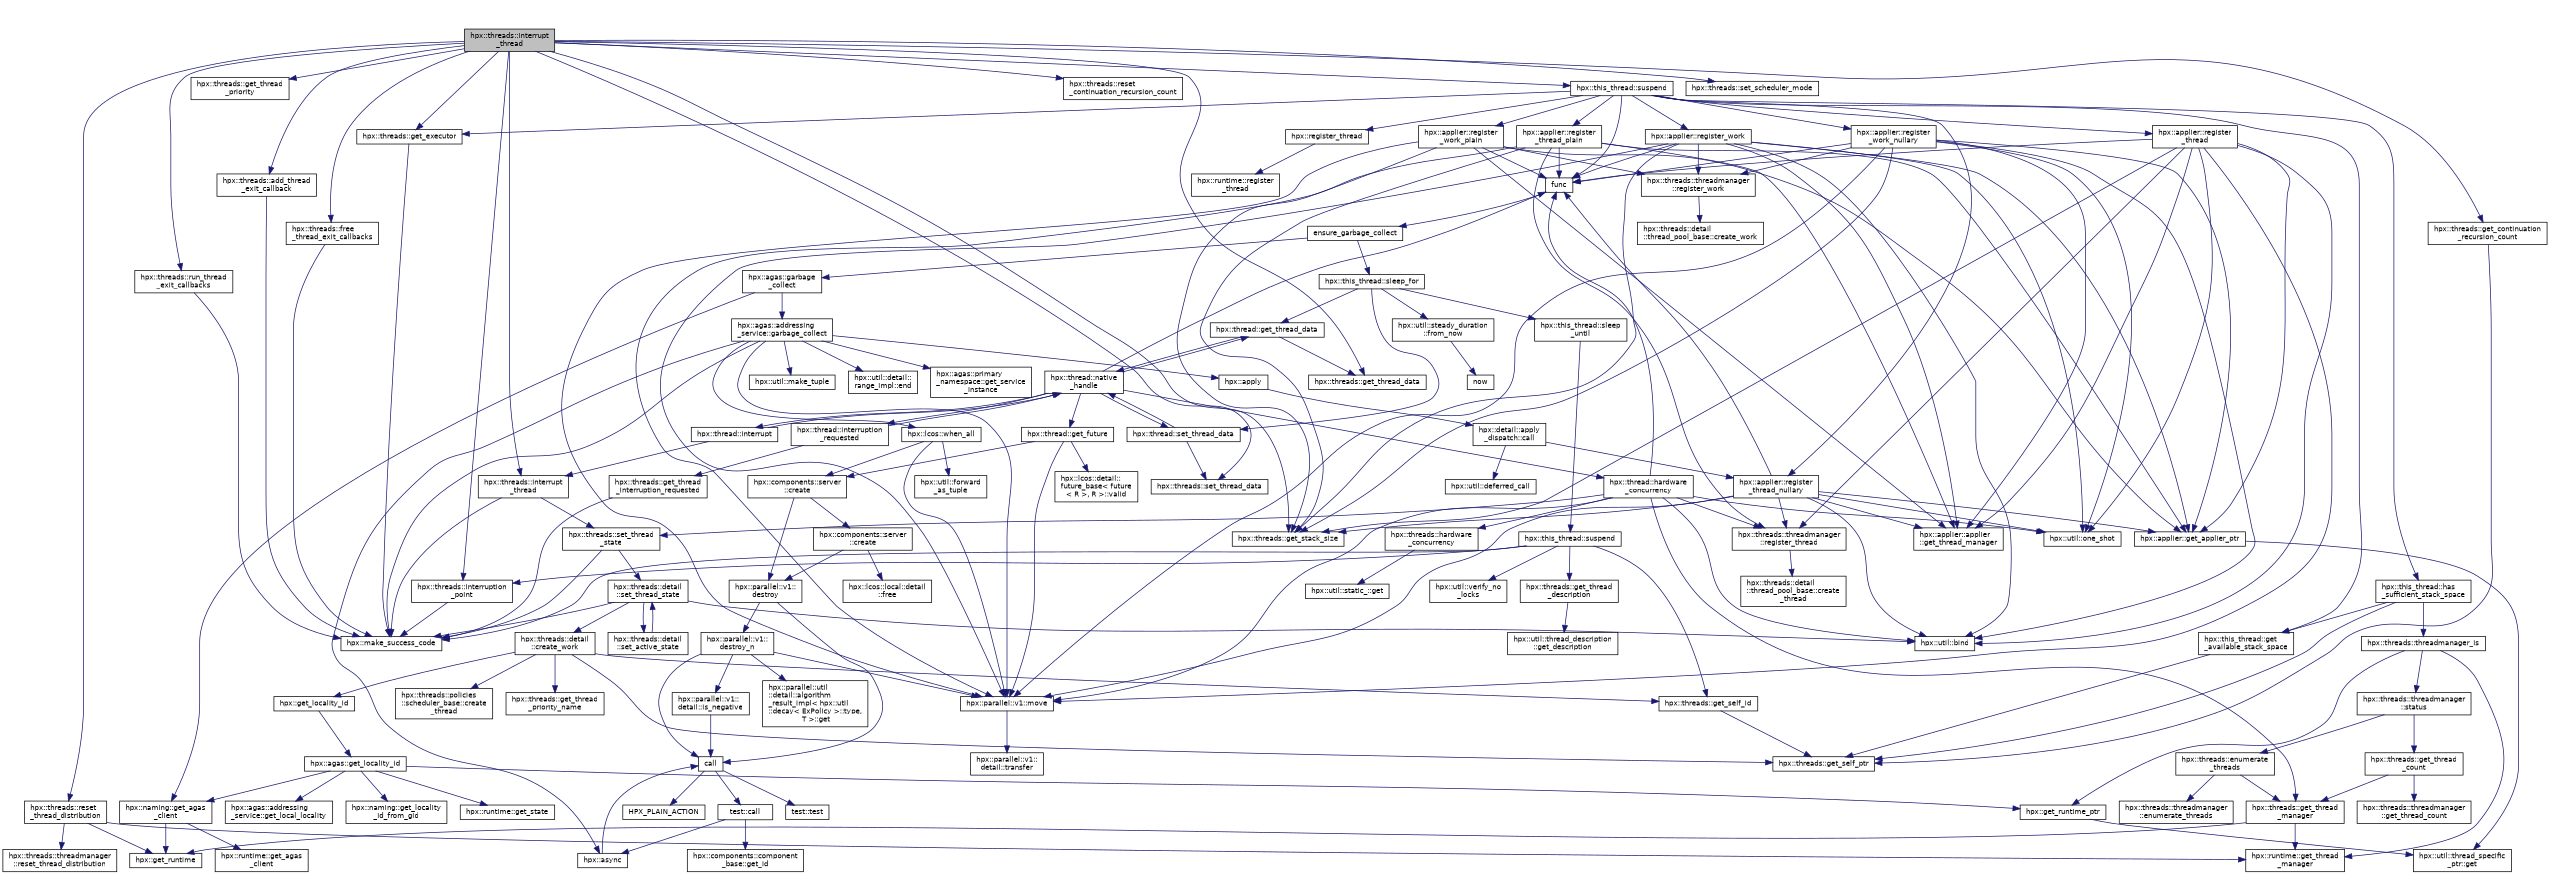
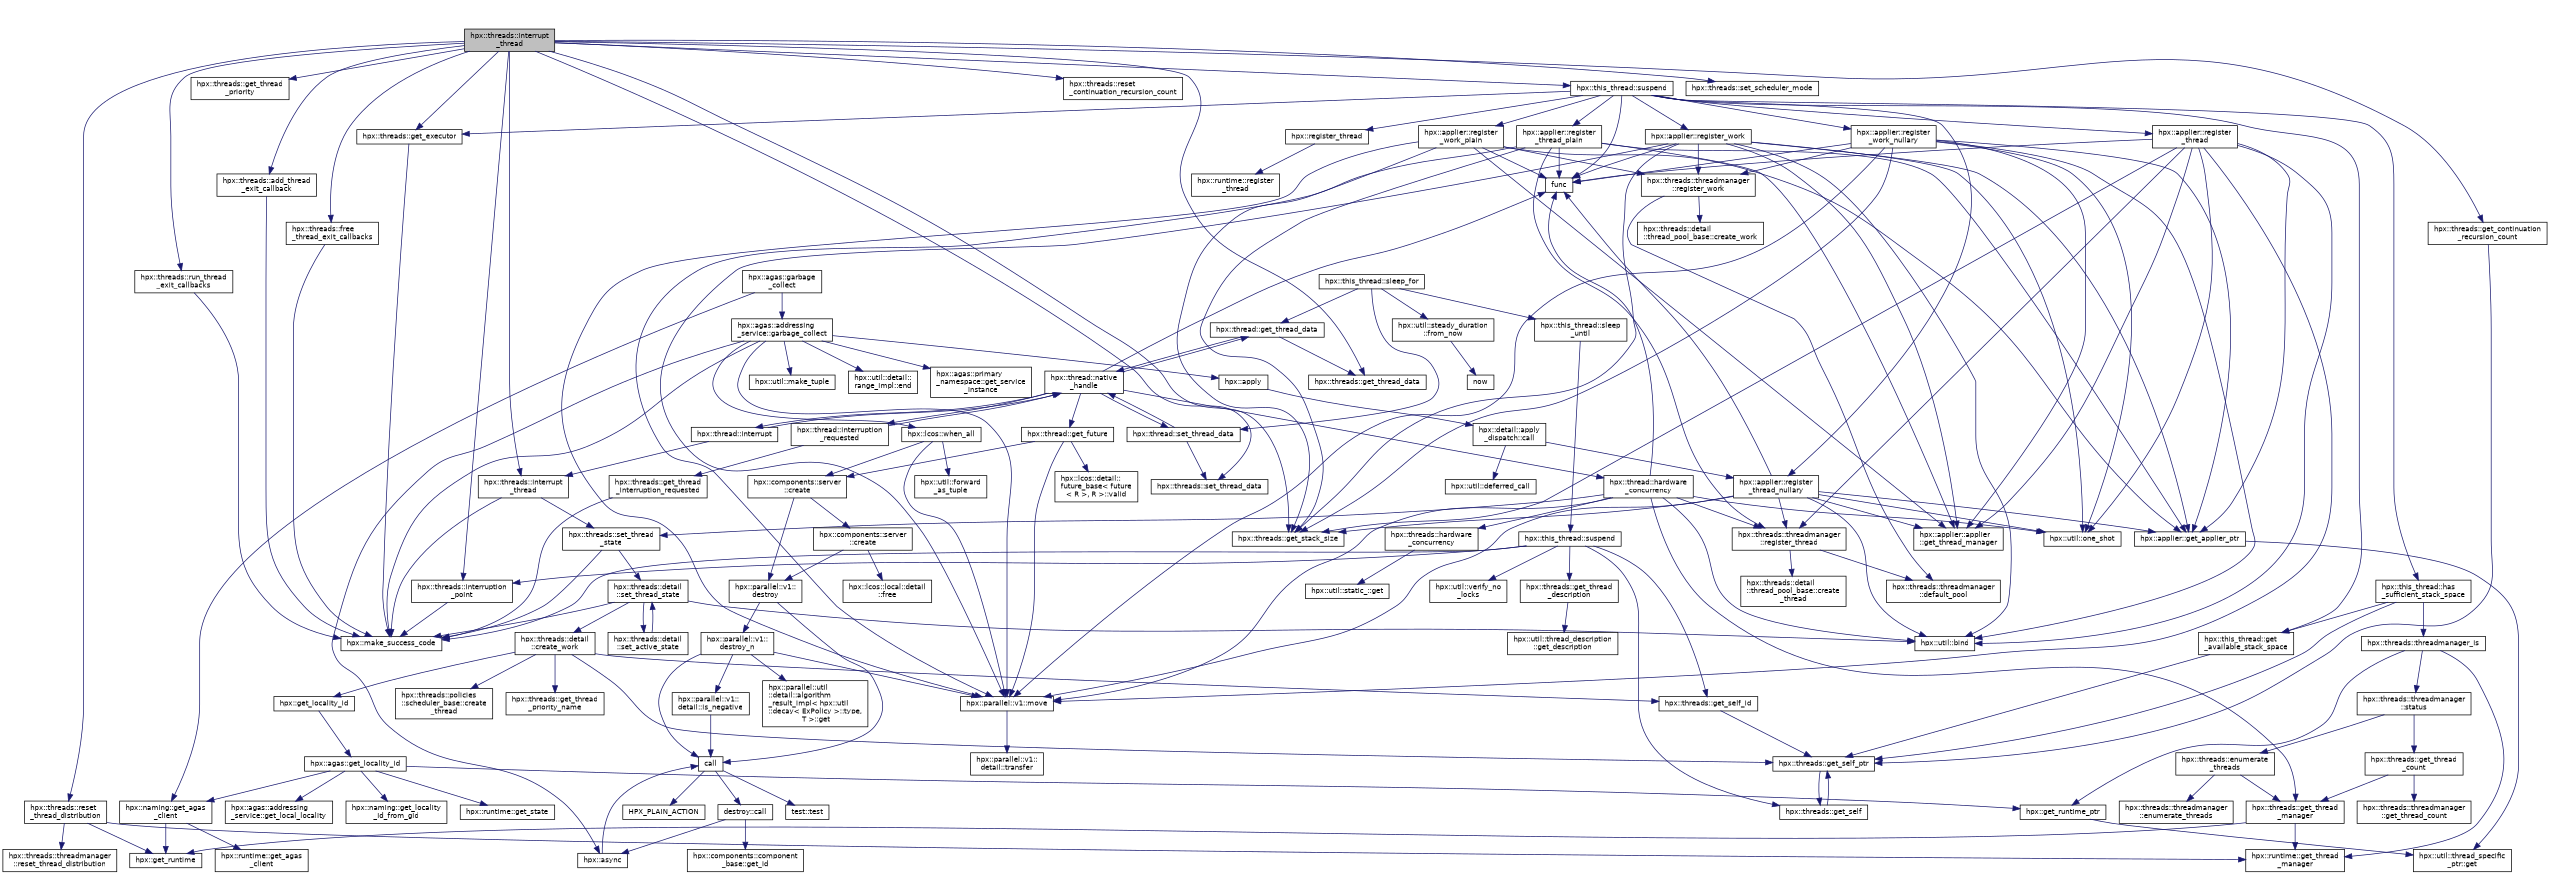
(1355, 233) -> none
none -> (1943, 591)
(745, 812) -> (745, 812)
none -> (1824, 812)
